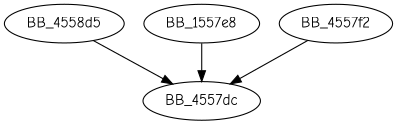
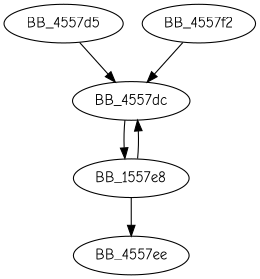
(64, 24) -> (64, 24)
none -> (124, 134)
none -> (131, 256)
